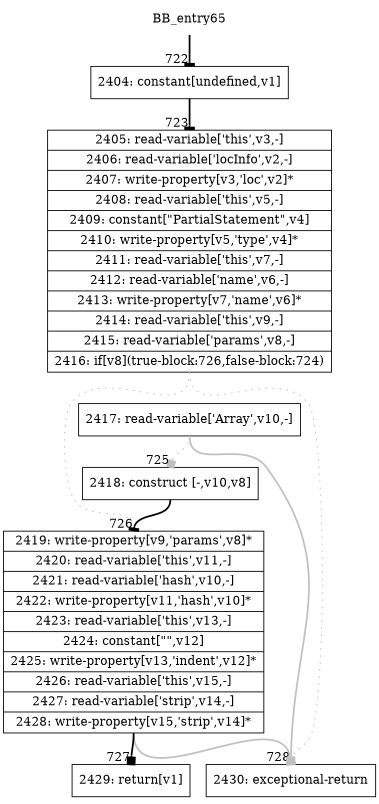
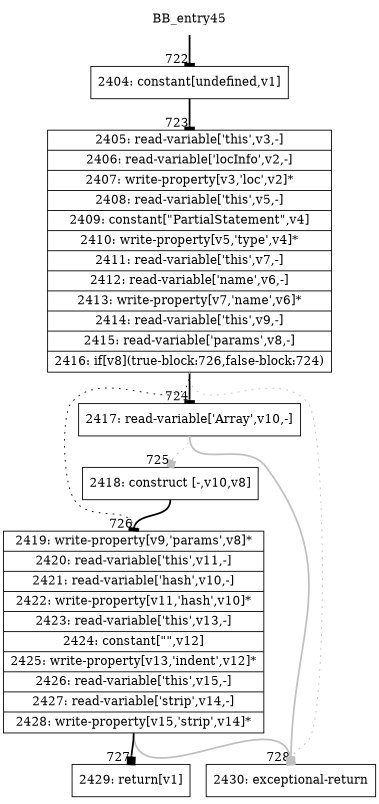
(190, 19) -> (190, 19)
none -> (190, 392)
(66, 418) -> (66, 418)
